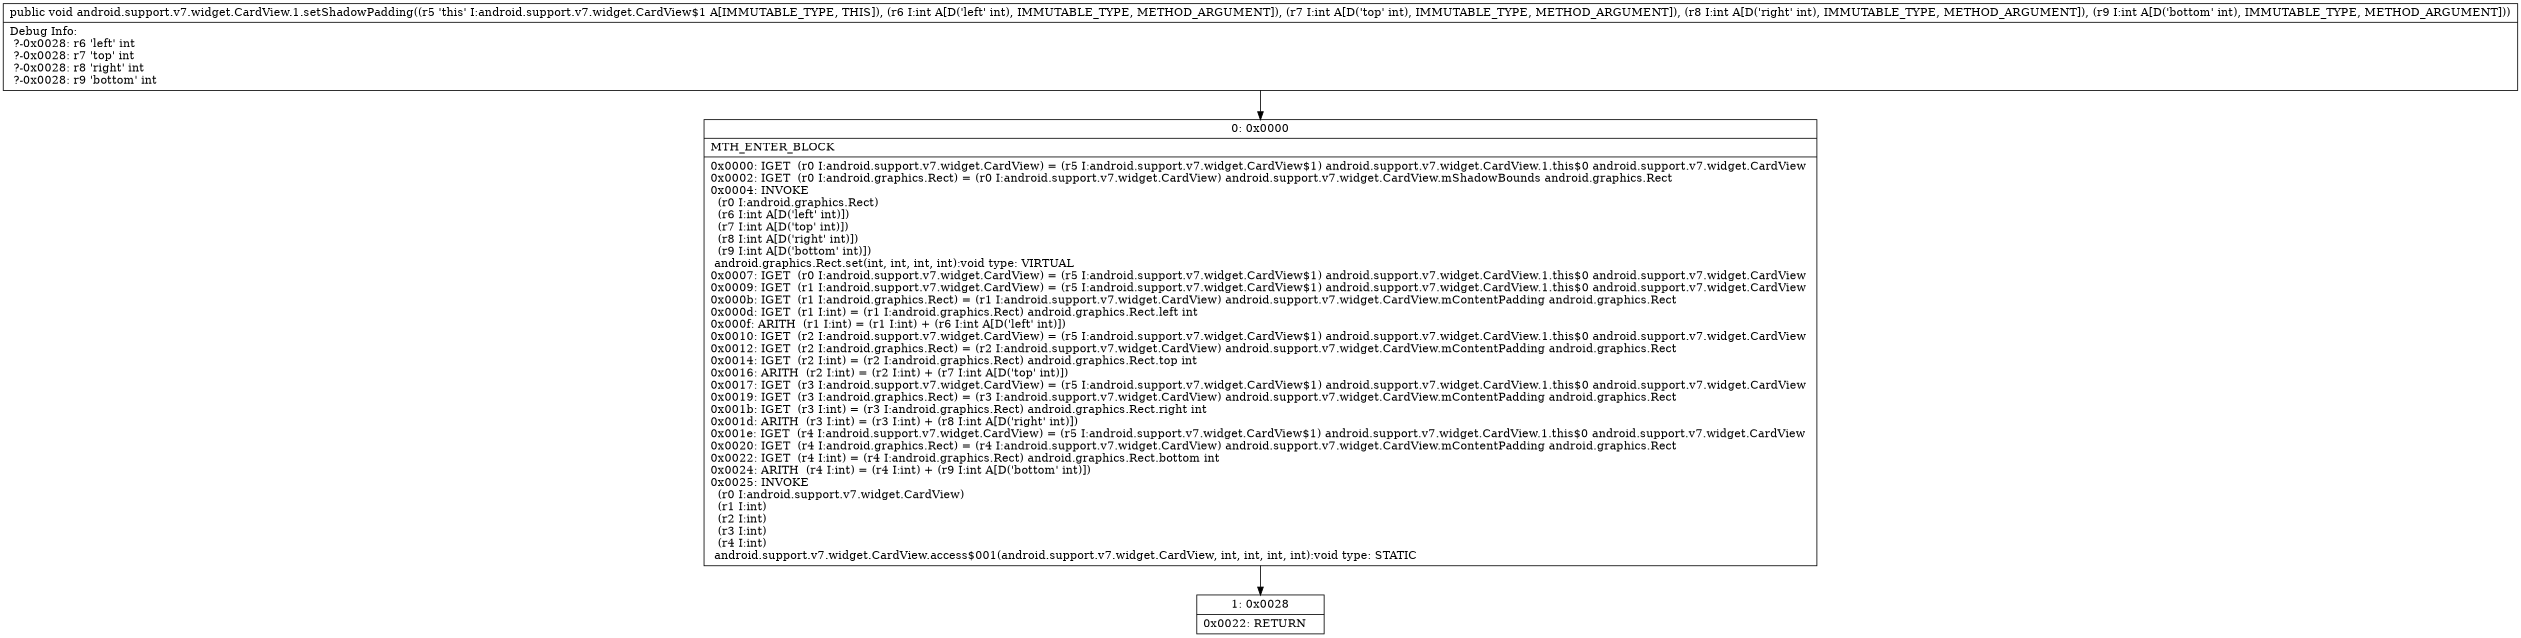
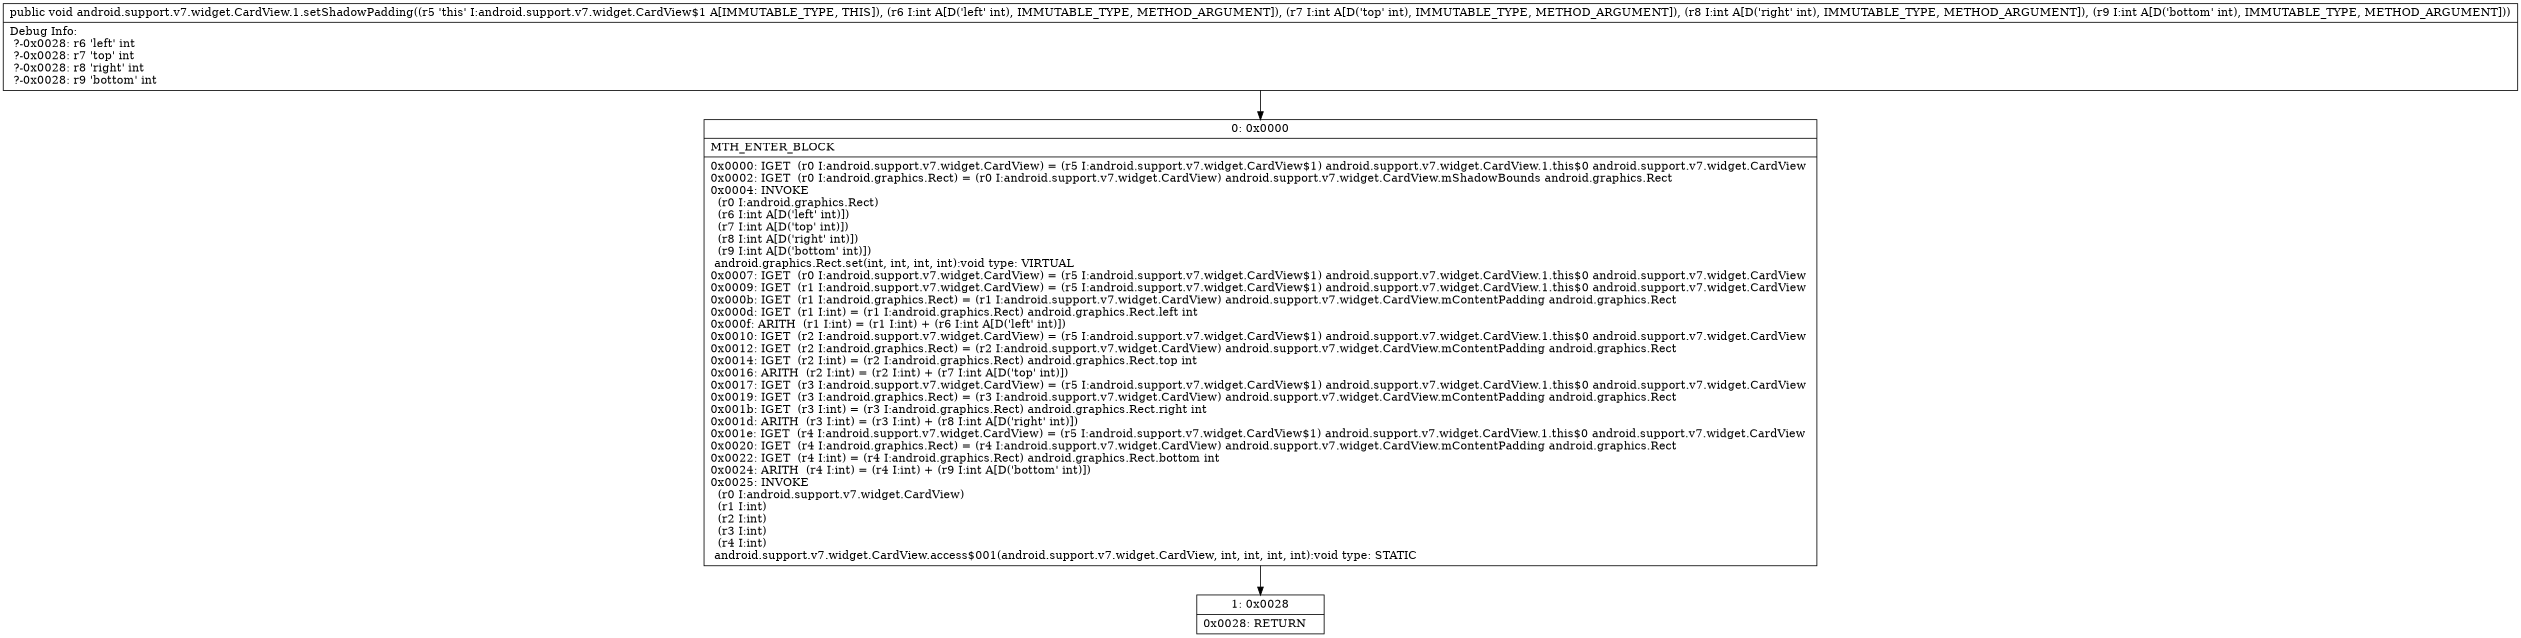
(1260, 624) -> (1260, 624)
